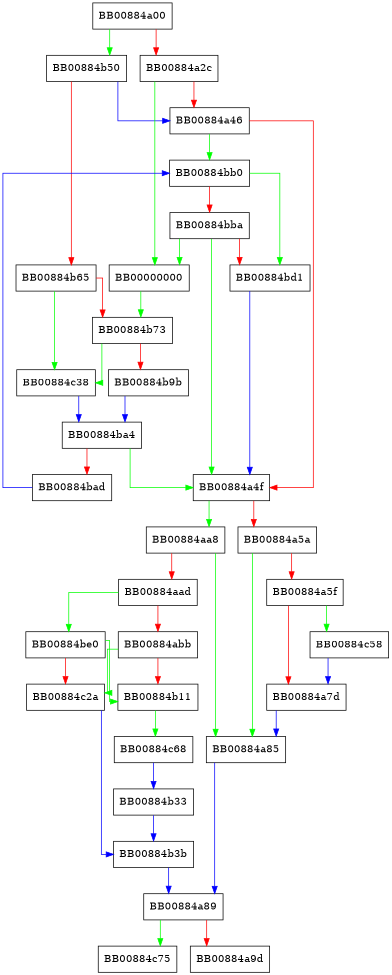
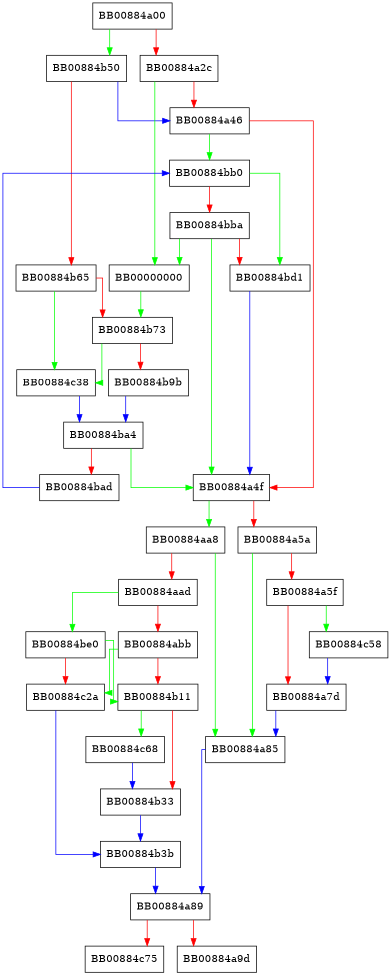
none -> (172, 746)
(160, 929) -> (147, 929)
